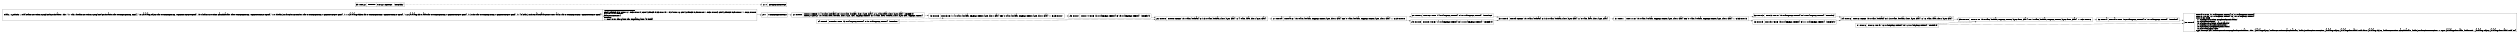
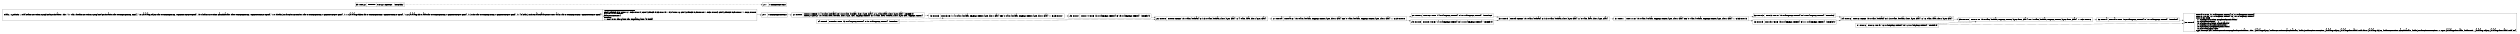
(777, 5) -> (777, 5)
